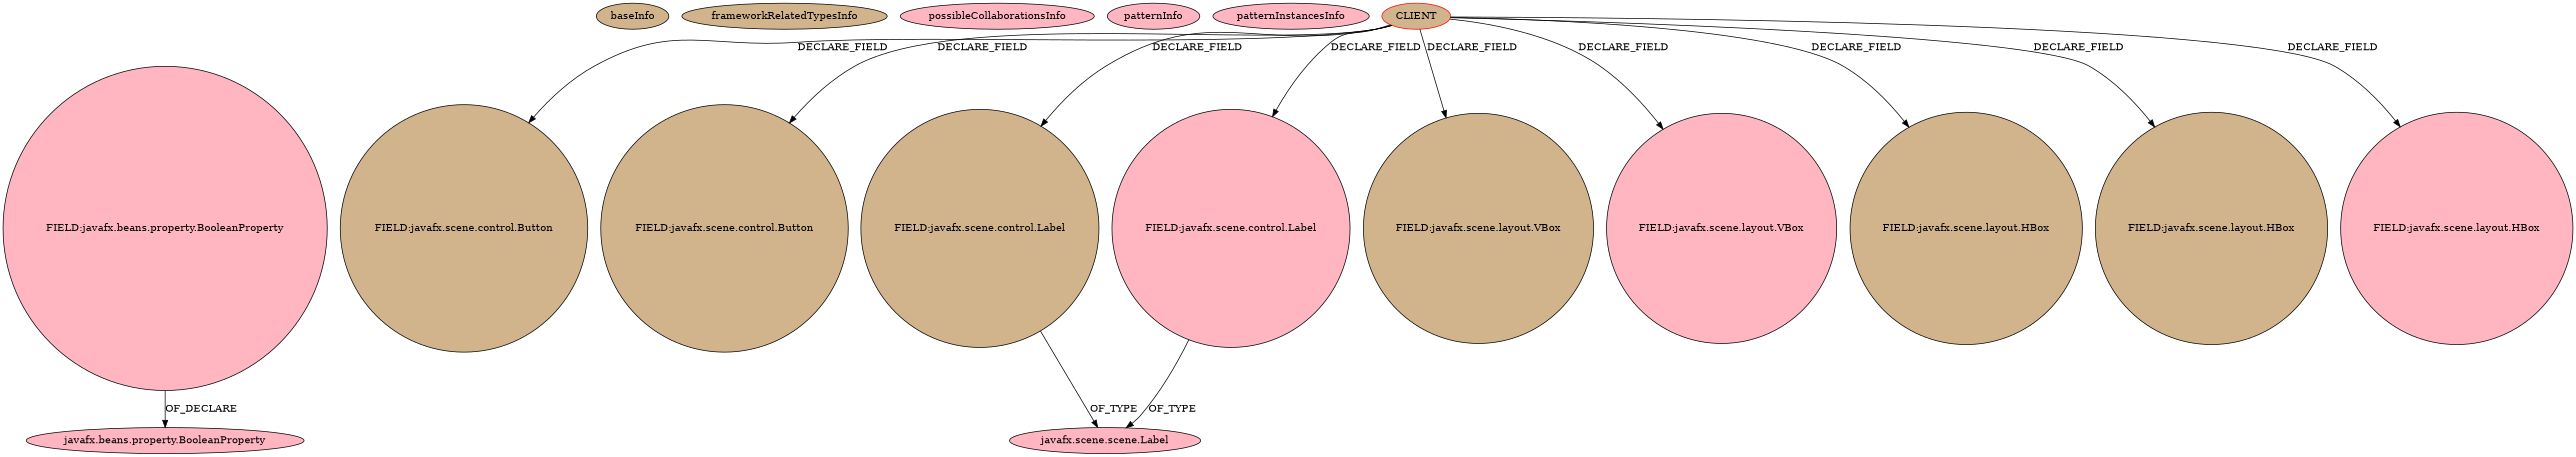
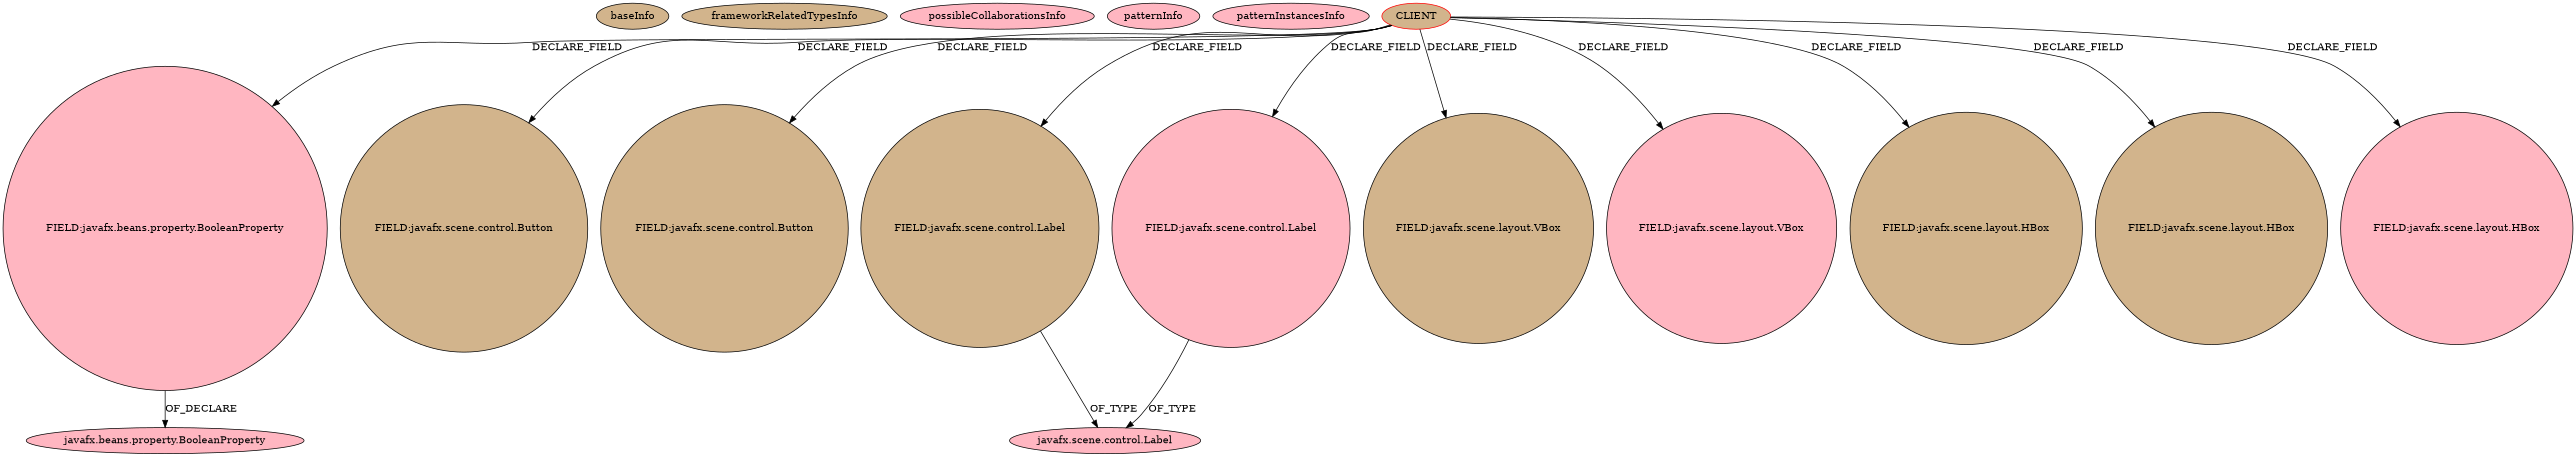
none -> (631, 40)
(1105, 441) -> (1105, 441)
